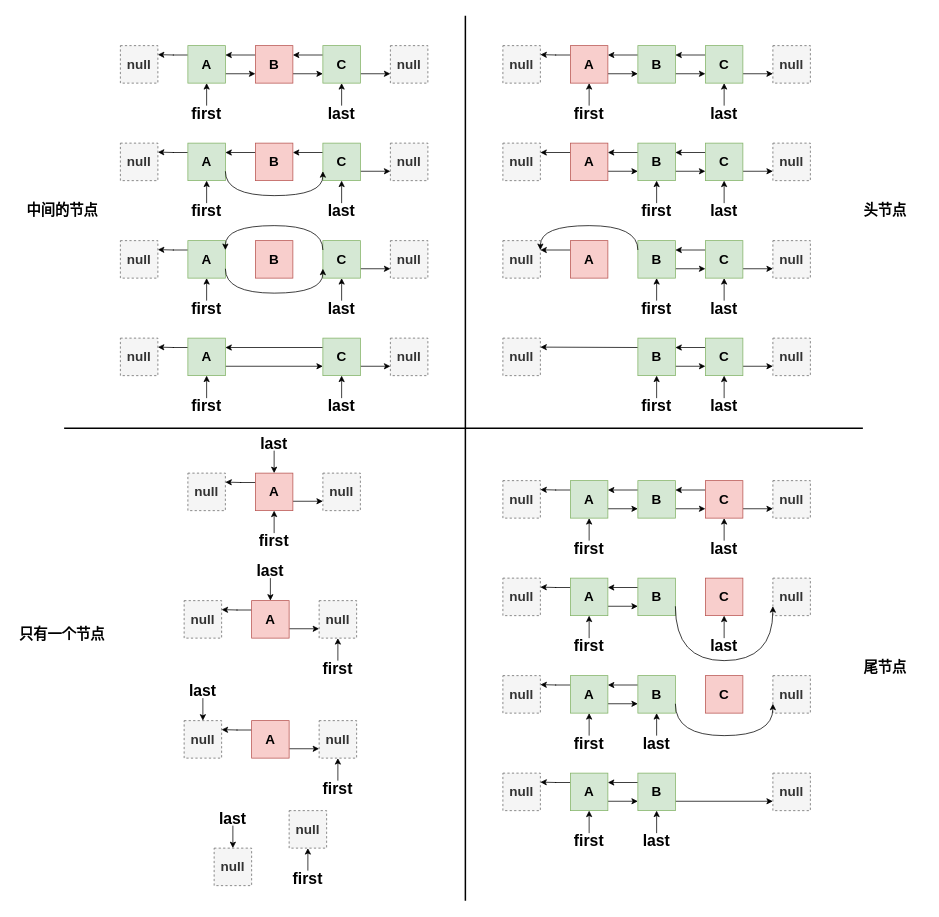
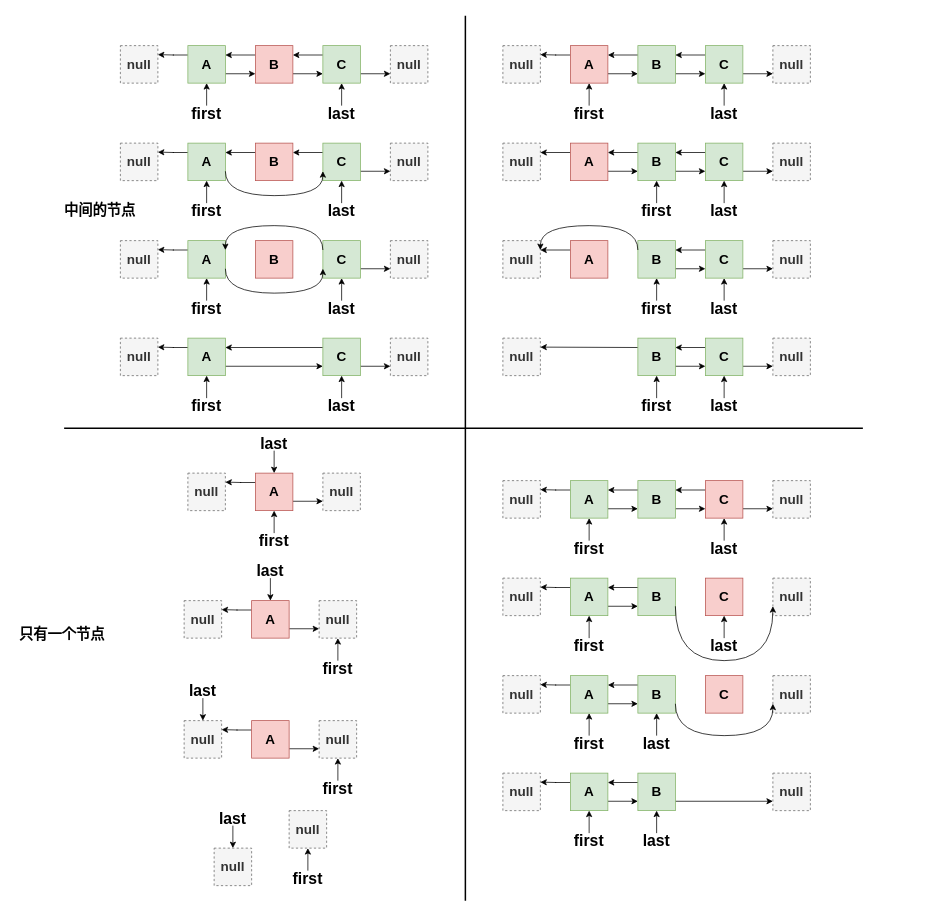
(62, 210) -> (100, 210)
(885, 210) -> none
(885, 668) -> none
